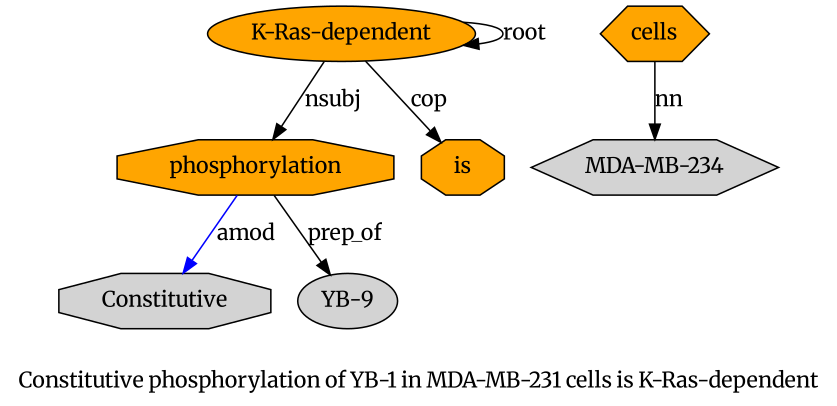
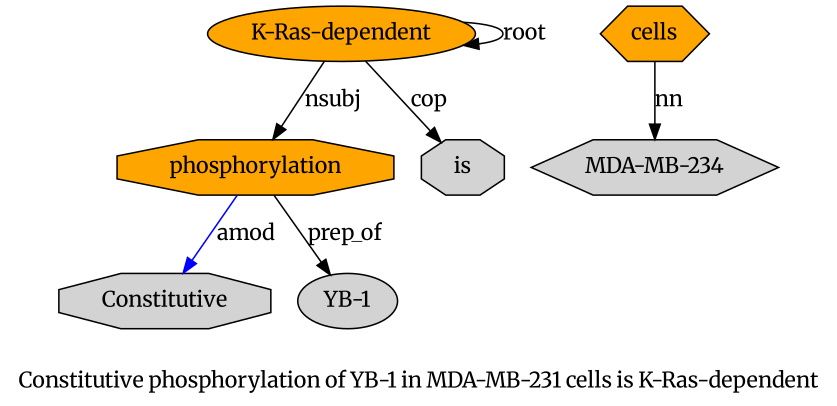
(463, 167) -> (463, 167)
(348, 301) -> (348, 301)
